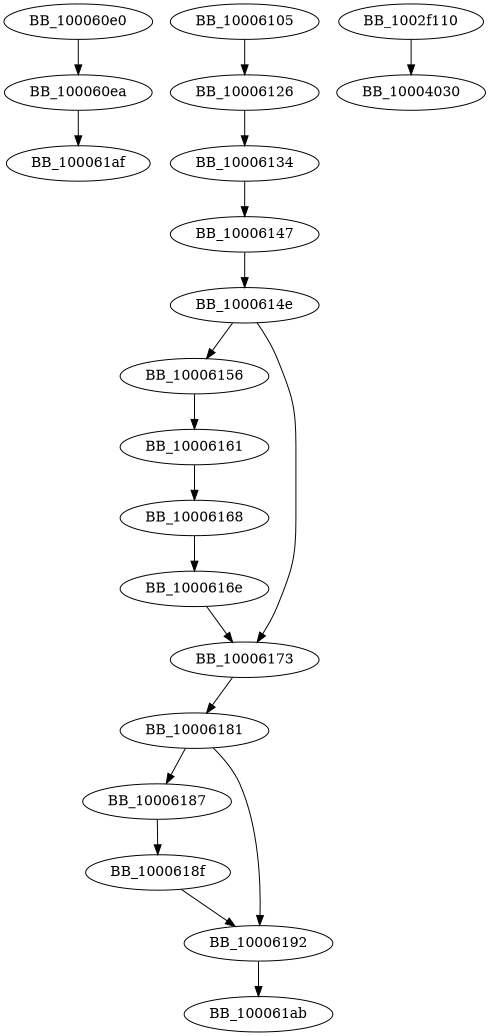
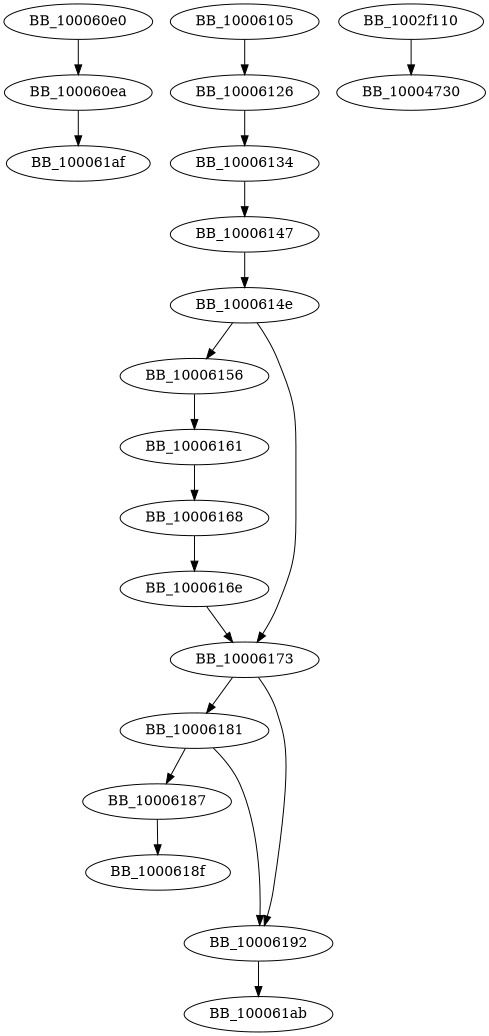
(411, 93) -> (411, 93)
(204, 905) -> (285, 795)
